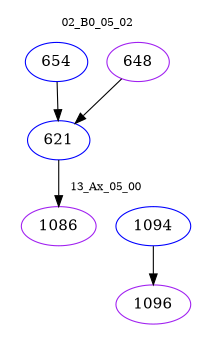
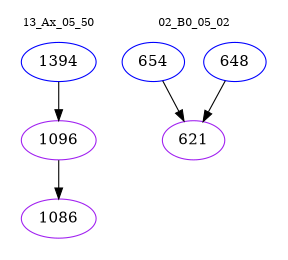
(138, 62) -> (235, 62)
(59, 140) -> (194, 140)
(59, 184) -> (59, 174)
(106, 188) -> (59, 23)
(153, 226) -> (59, 62)
